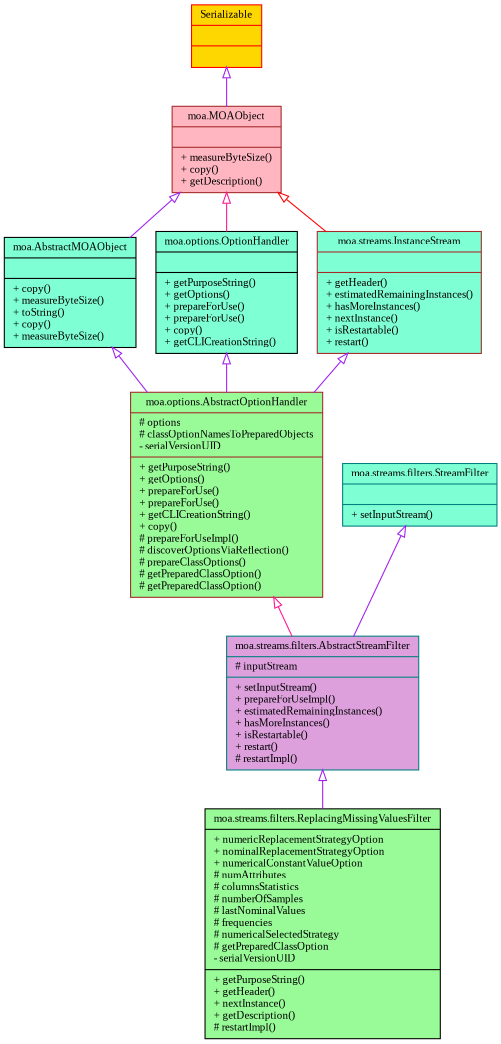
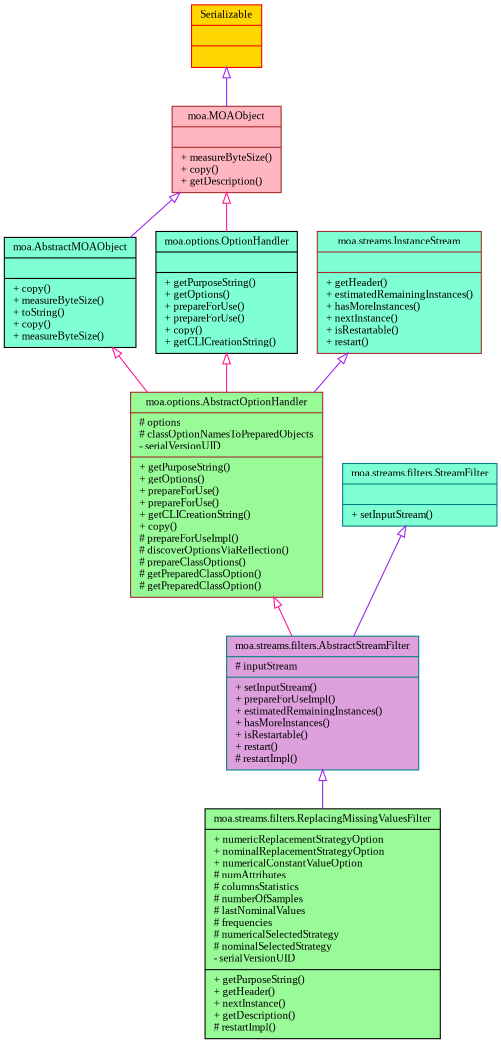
(307, 216) -> none
(133, 374) -> (133, 374)
(227, 378) -> (227, 378)
(271, 946) -> (273, 946)
